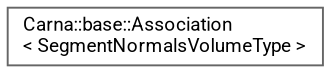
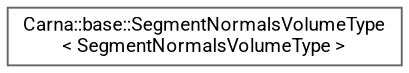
(165, 37) -> (205, 37)
